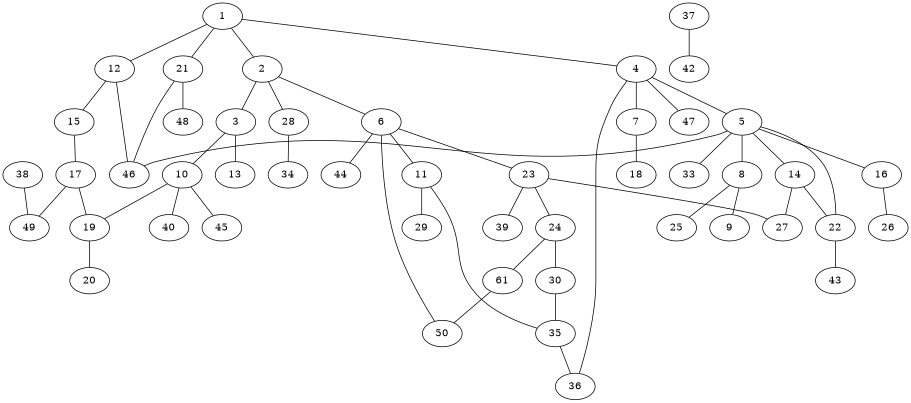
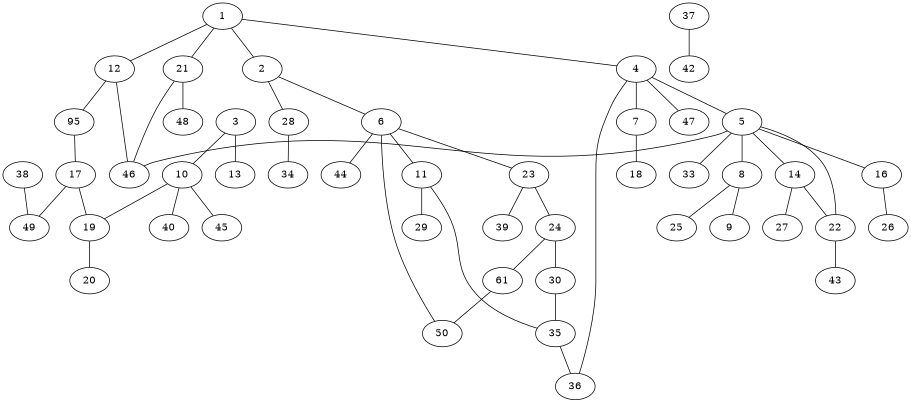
(249, 96) -> none
(74, 122) -> (74, 122)
(658, 196) -> none
